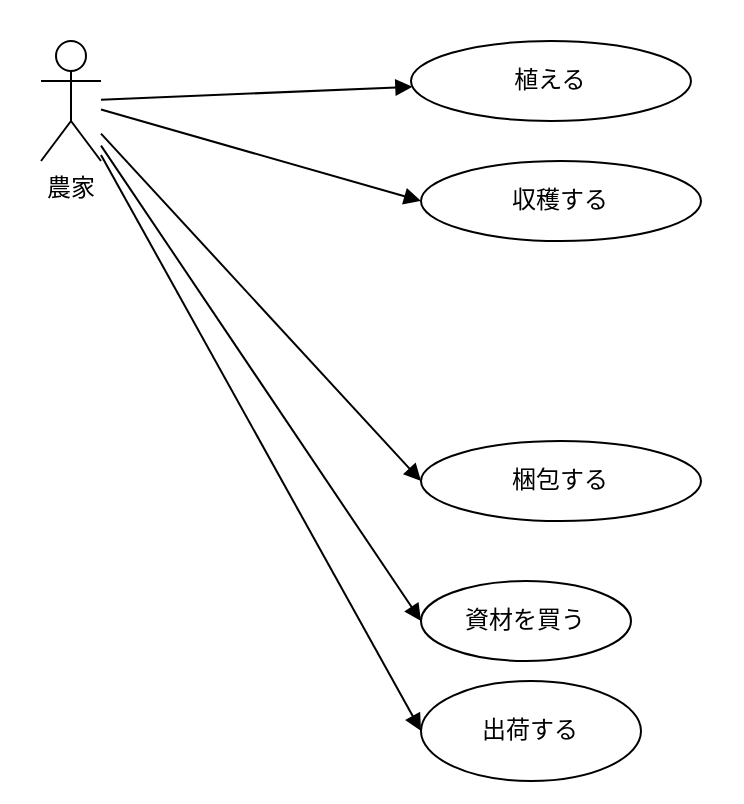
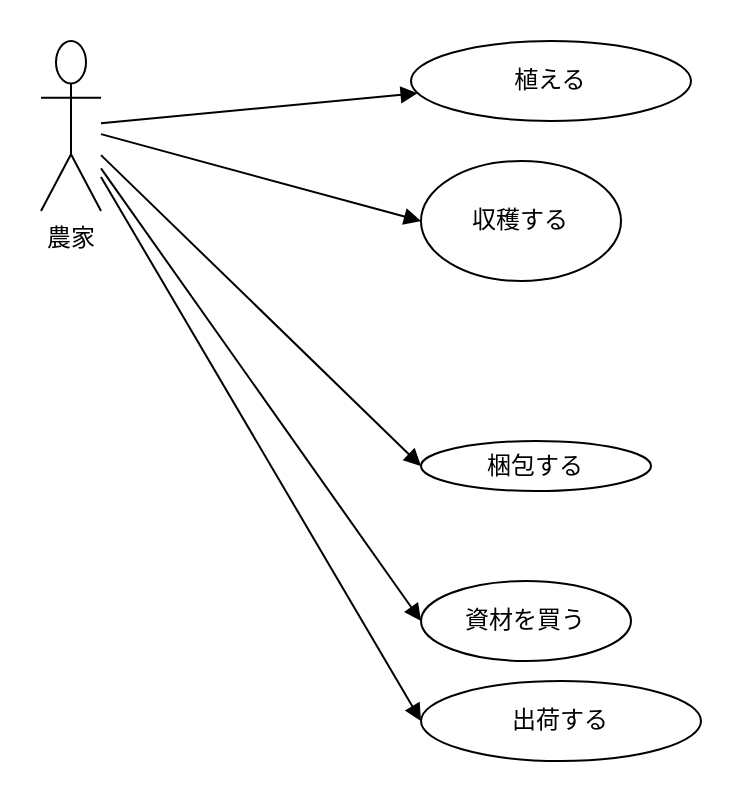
(71, 101) -> (71, 126)
(561, 201) -> (521, 221)
(561, 481) -> (536, 466)
(531, 731) -> (561, 721)
